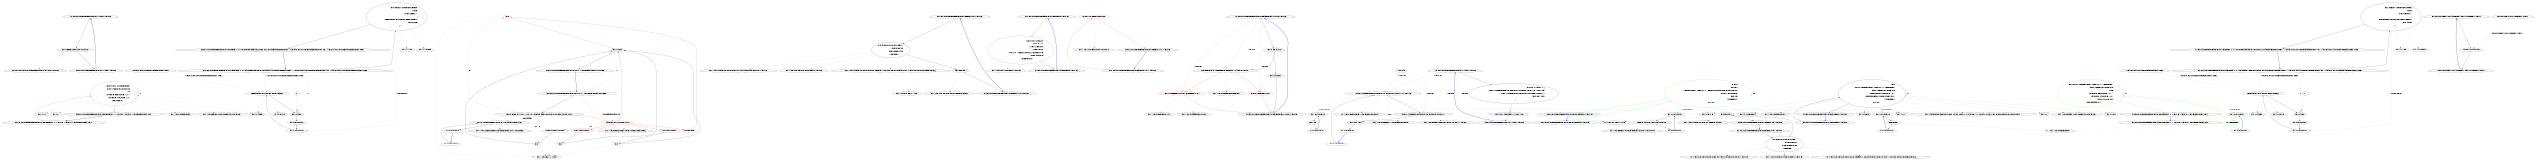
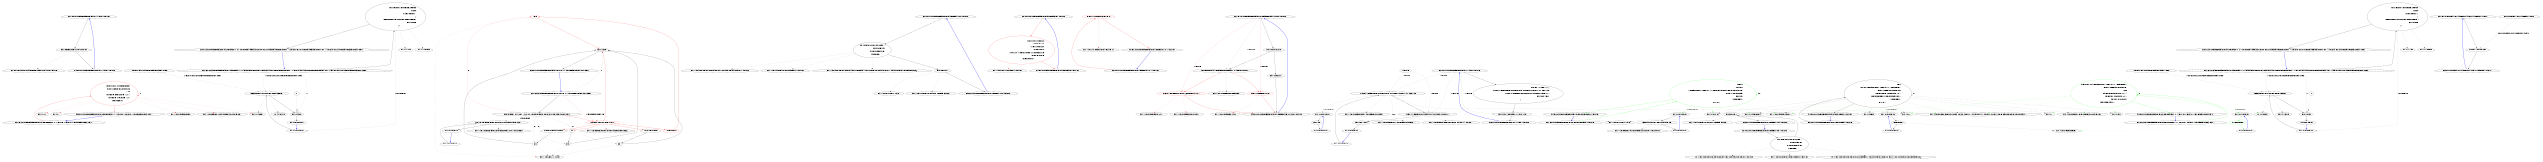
none -> (1226, 114)
(582, 131) -> (572, 131)
